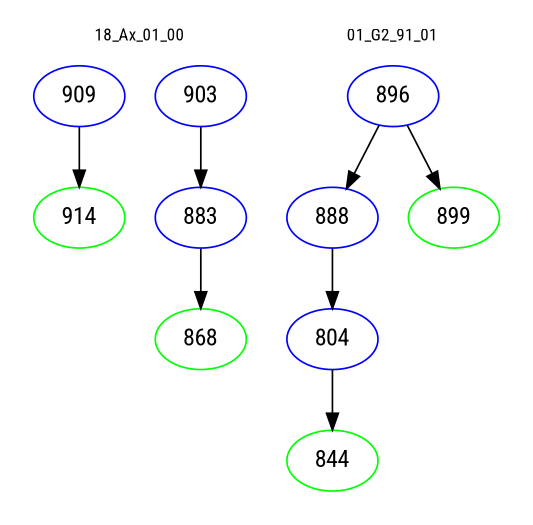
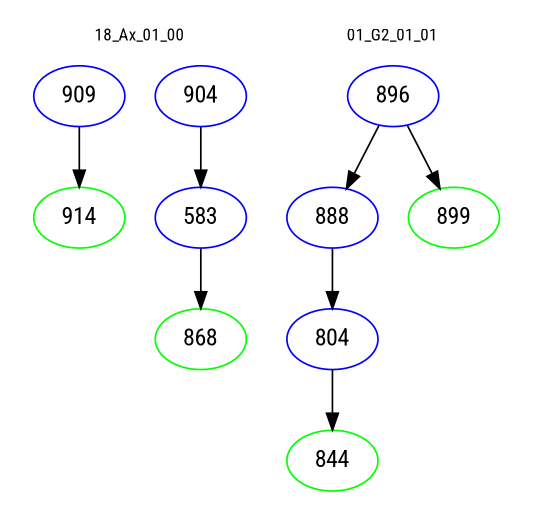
(393, 36) -> (393, 36)
(201, 96) -> (201, 96)
(201, 218) -> (201, 218)
